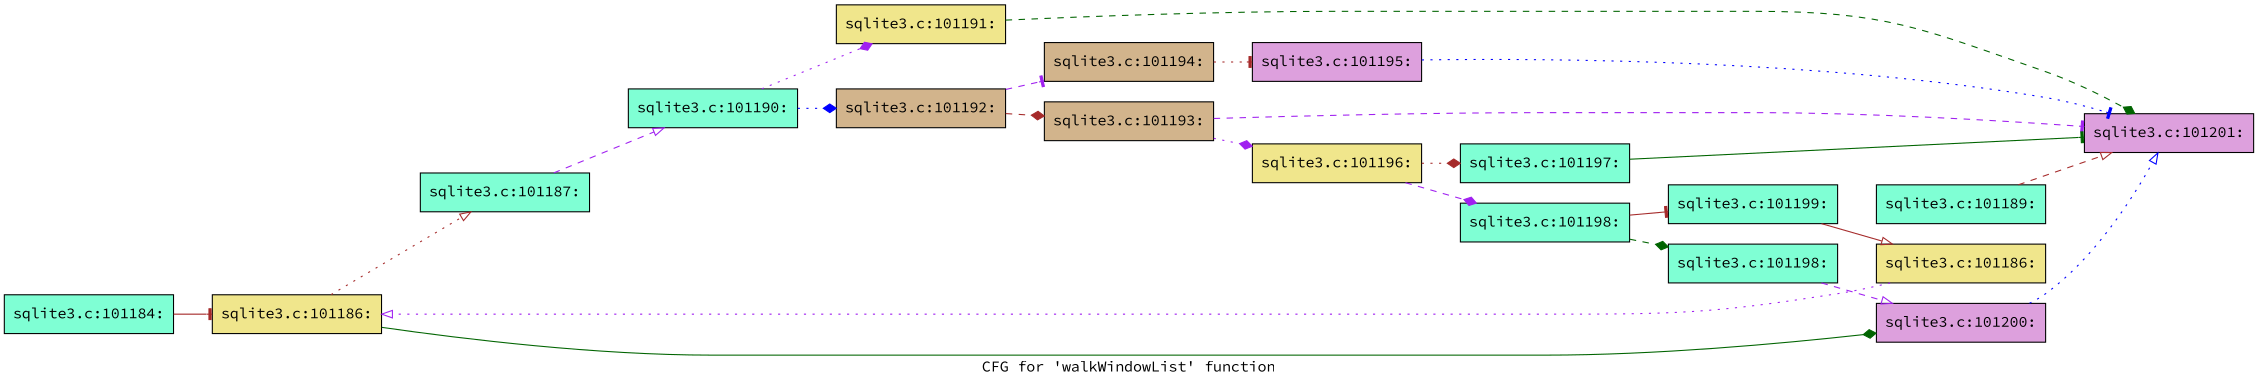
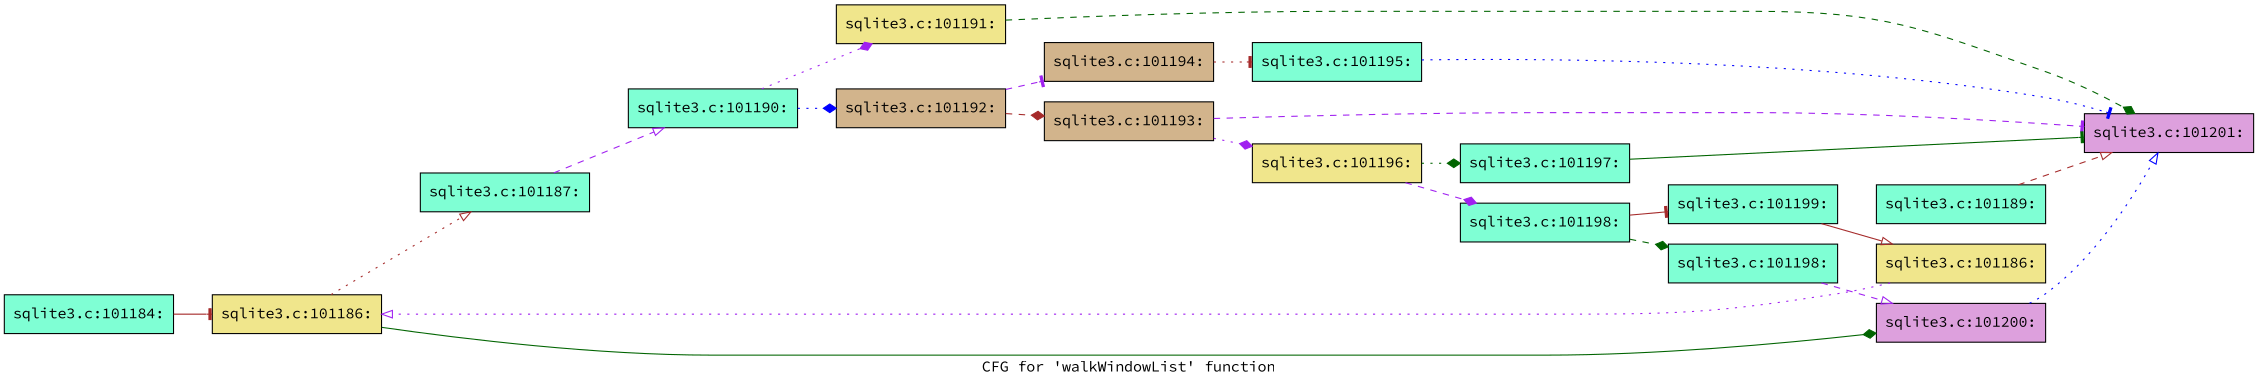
(1337, 62) -> (1337, 62)
(1434, 163) -> (1434, 163)
